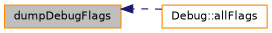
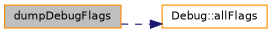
(147, 9) -> (136, 24)
